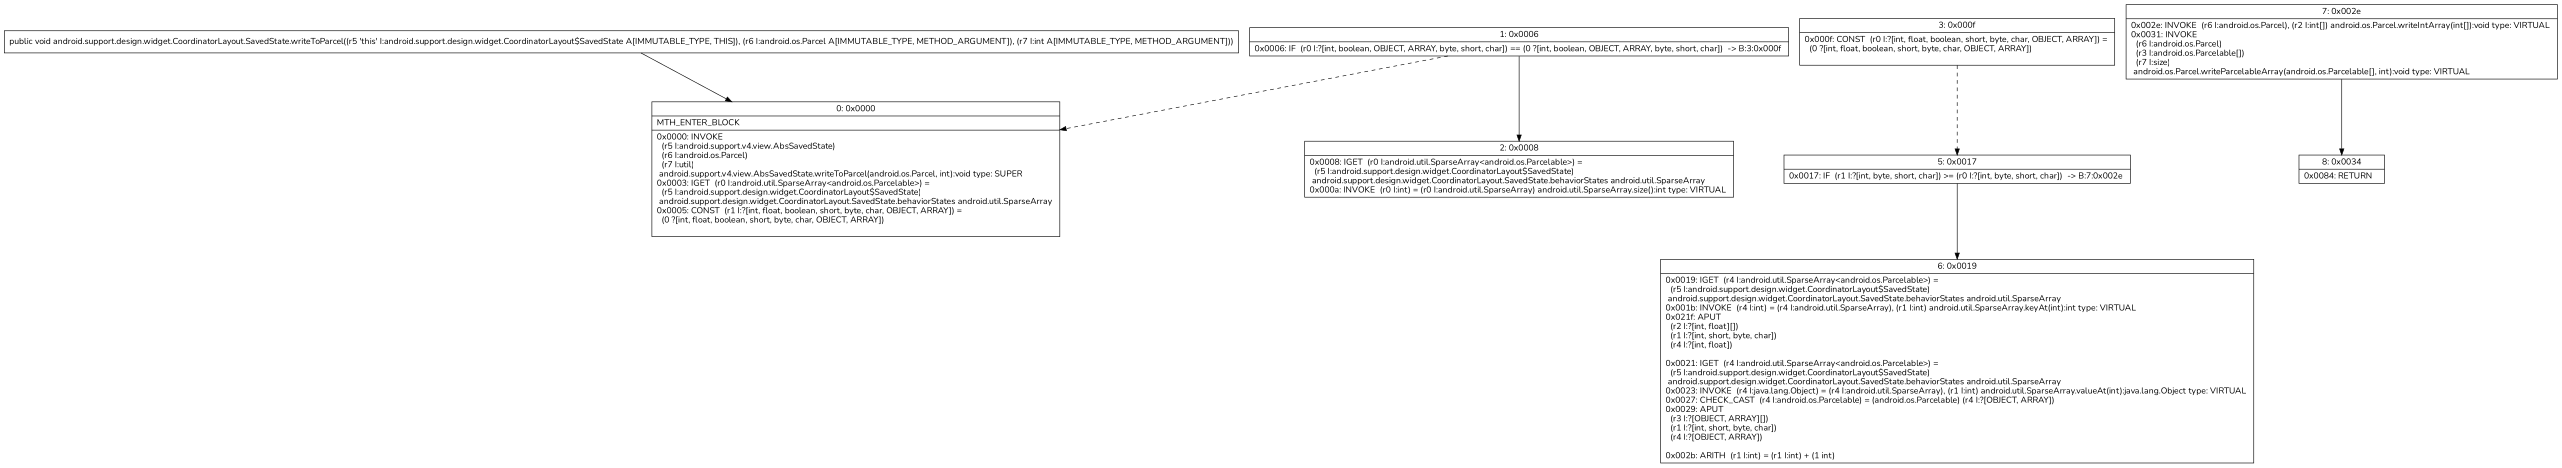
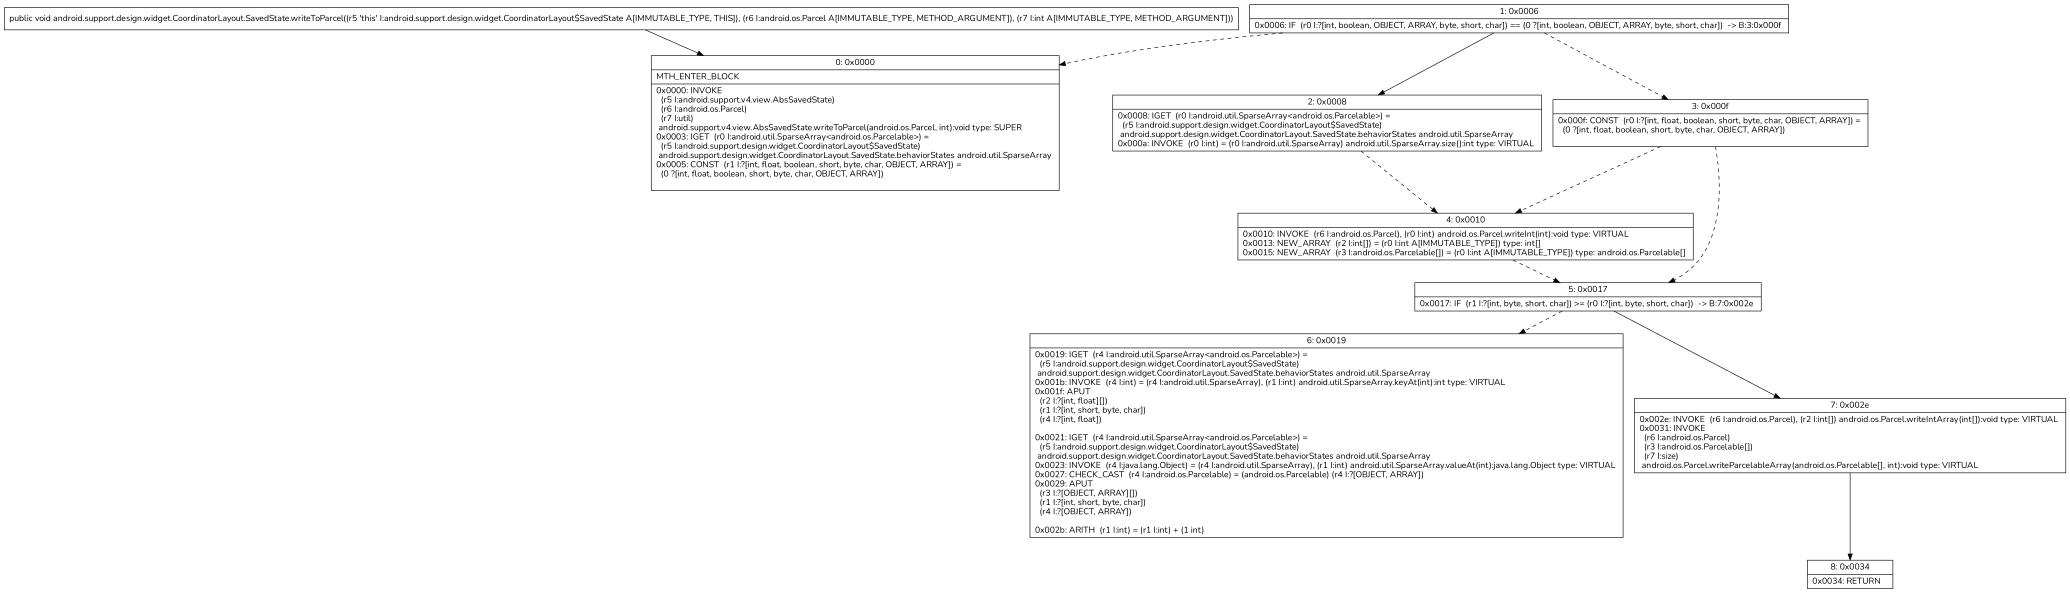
none -> (1604, 65)
(2342, 176) -> (1850, 581)
(1957, 218) -> (1543, 321)
none -> (1466, 237)
(1696, 317) -> (1065, 392)
none -> (1694, 353)
